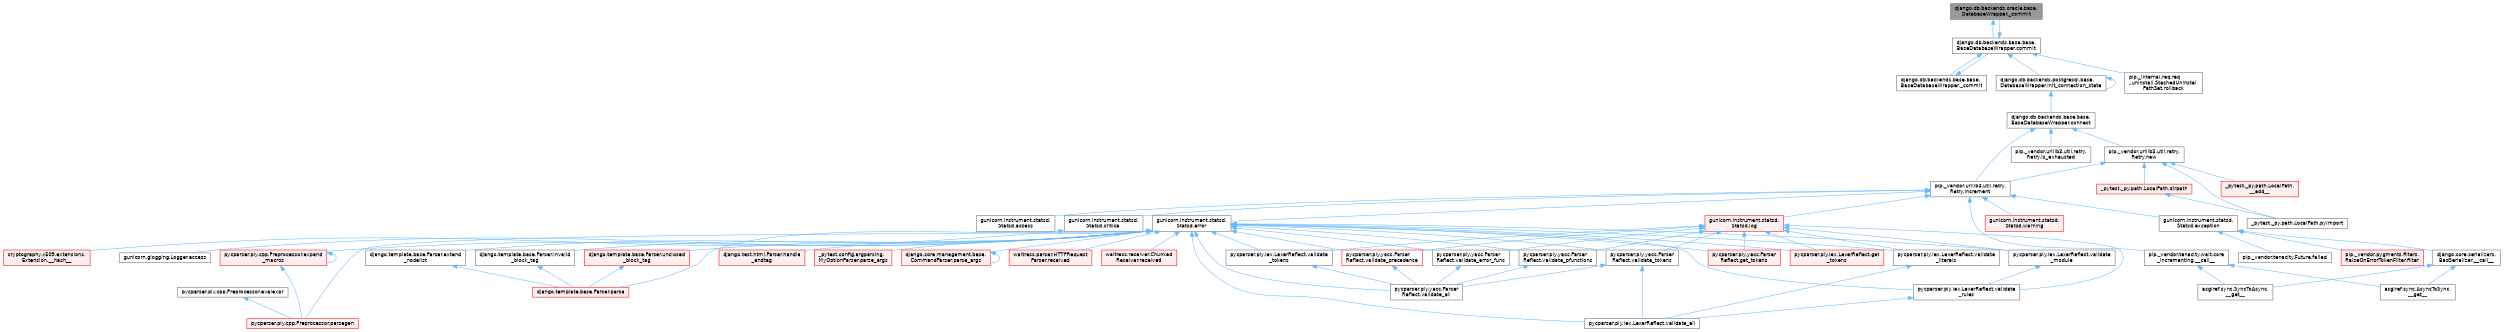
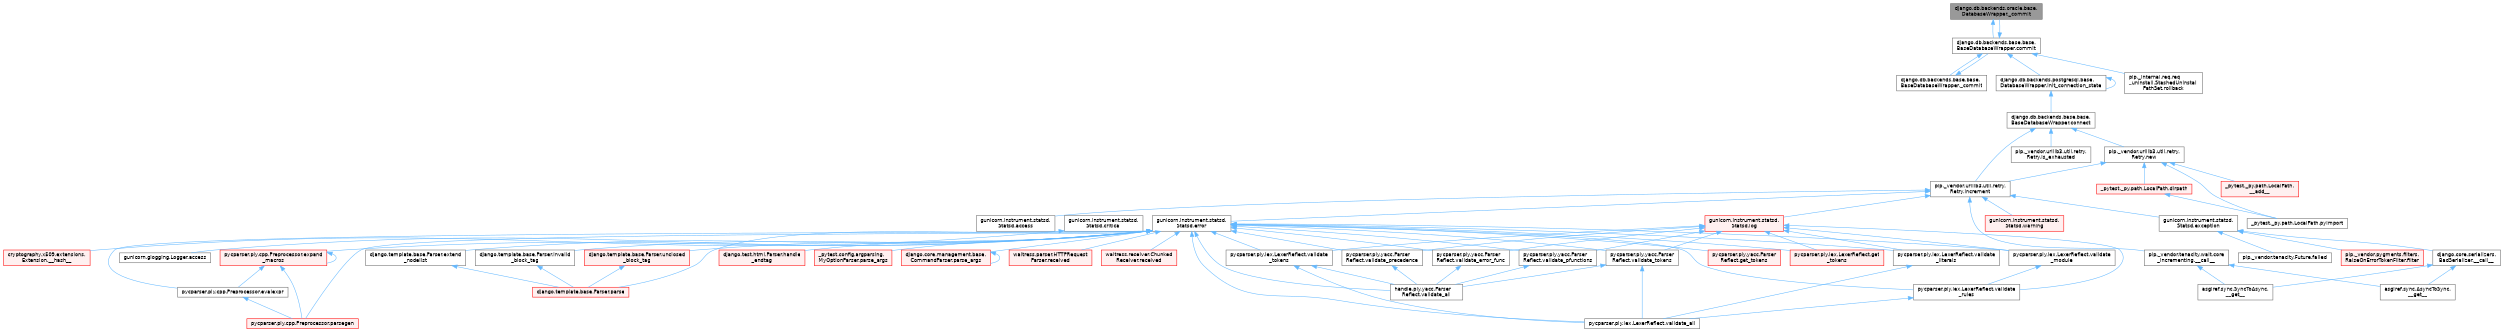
(1534, 198) -> none
none -> (557, 235)
(1744, 243) -> none
(1382, 258) -> (1382, 258)
none -> (249, 278)
(1427, 292) -> (1427, 292)
none -> (1431, 309)
